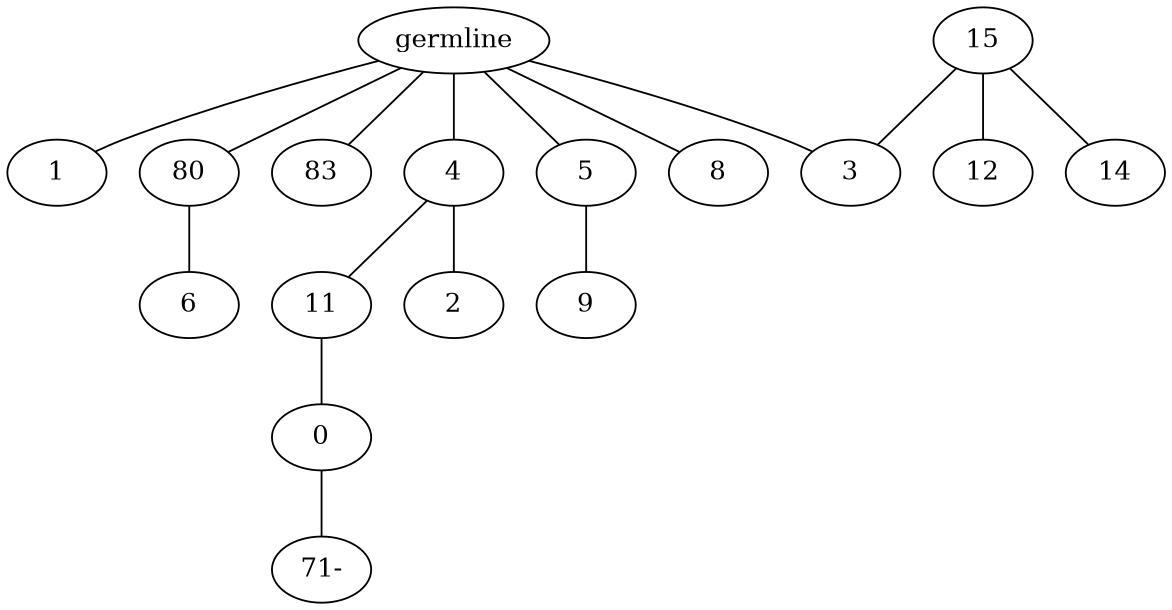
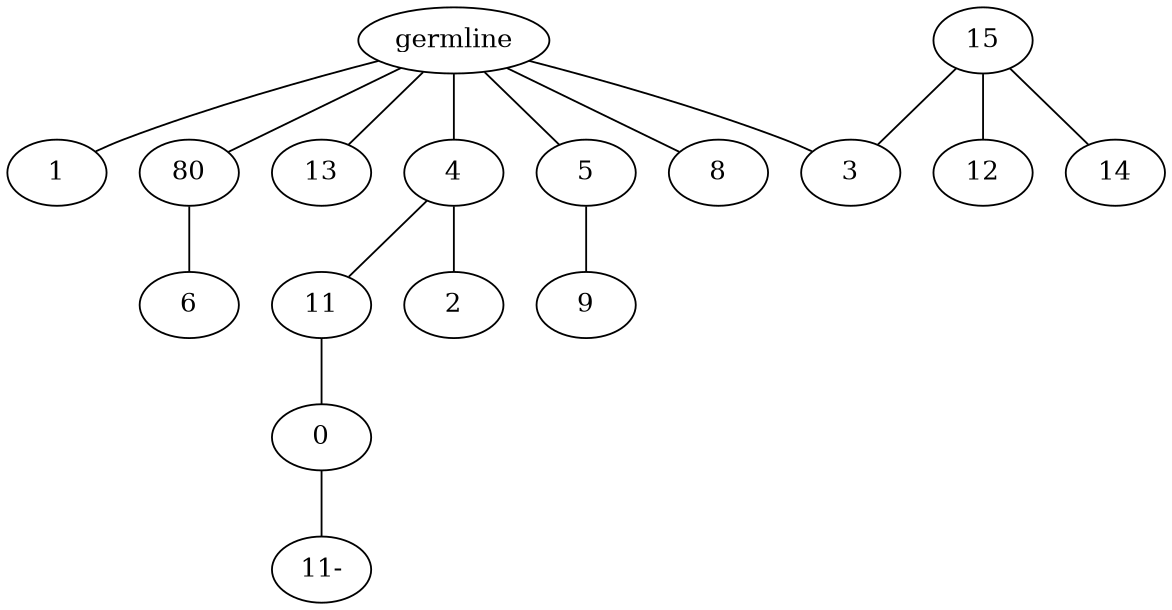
(322, 173) -> (322, 173)
(322, 570) -> (322, 570)
